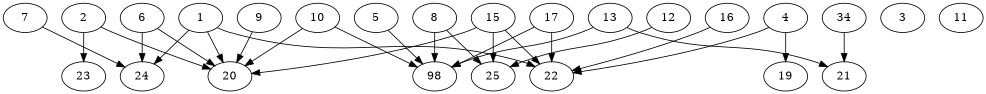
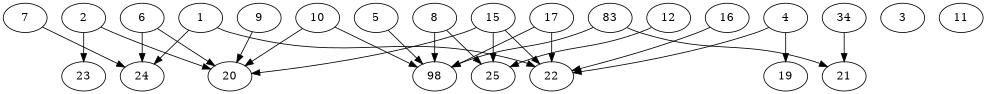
(610, 18) -> (610, 18)
(213, 43) -> none
